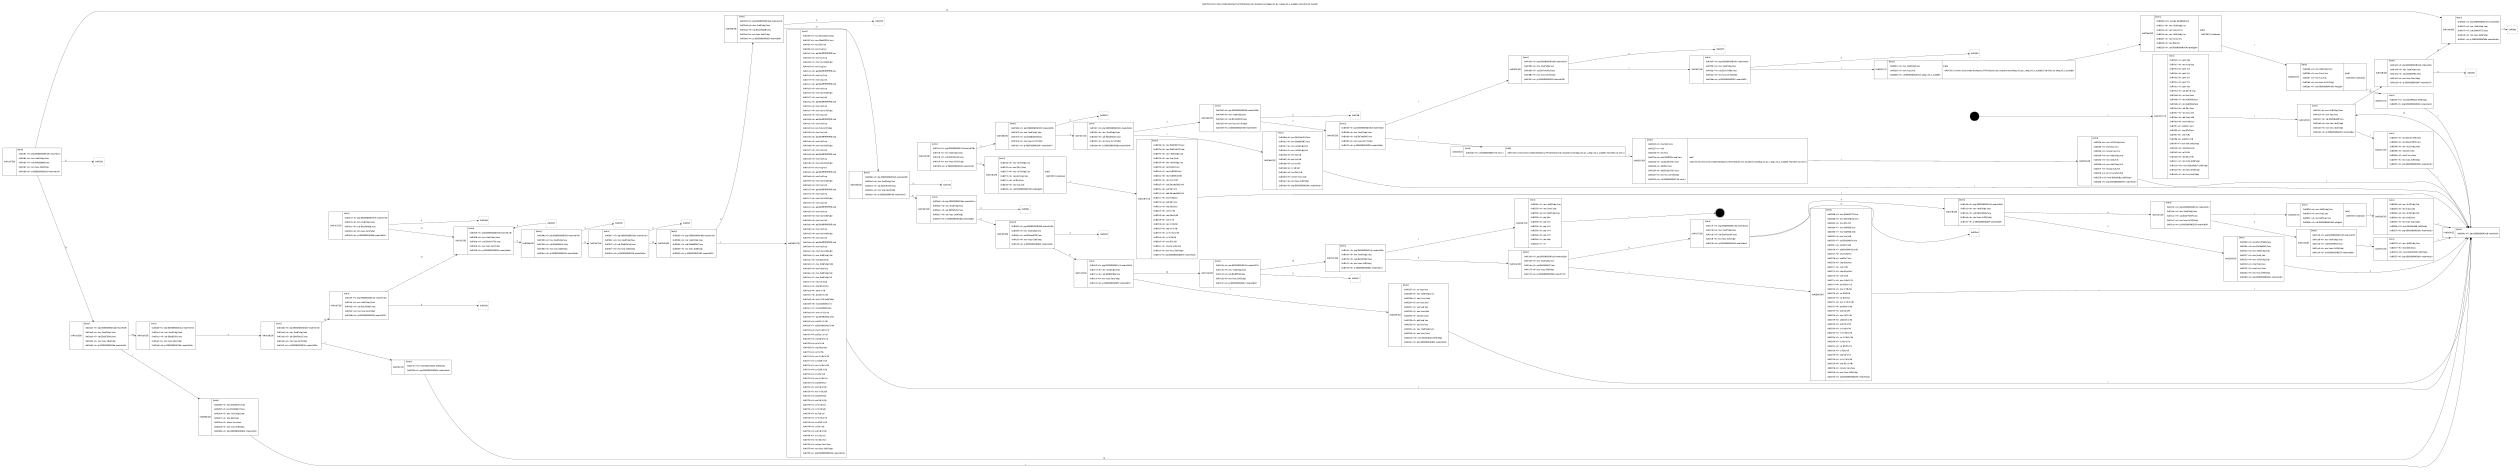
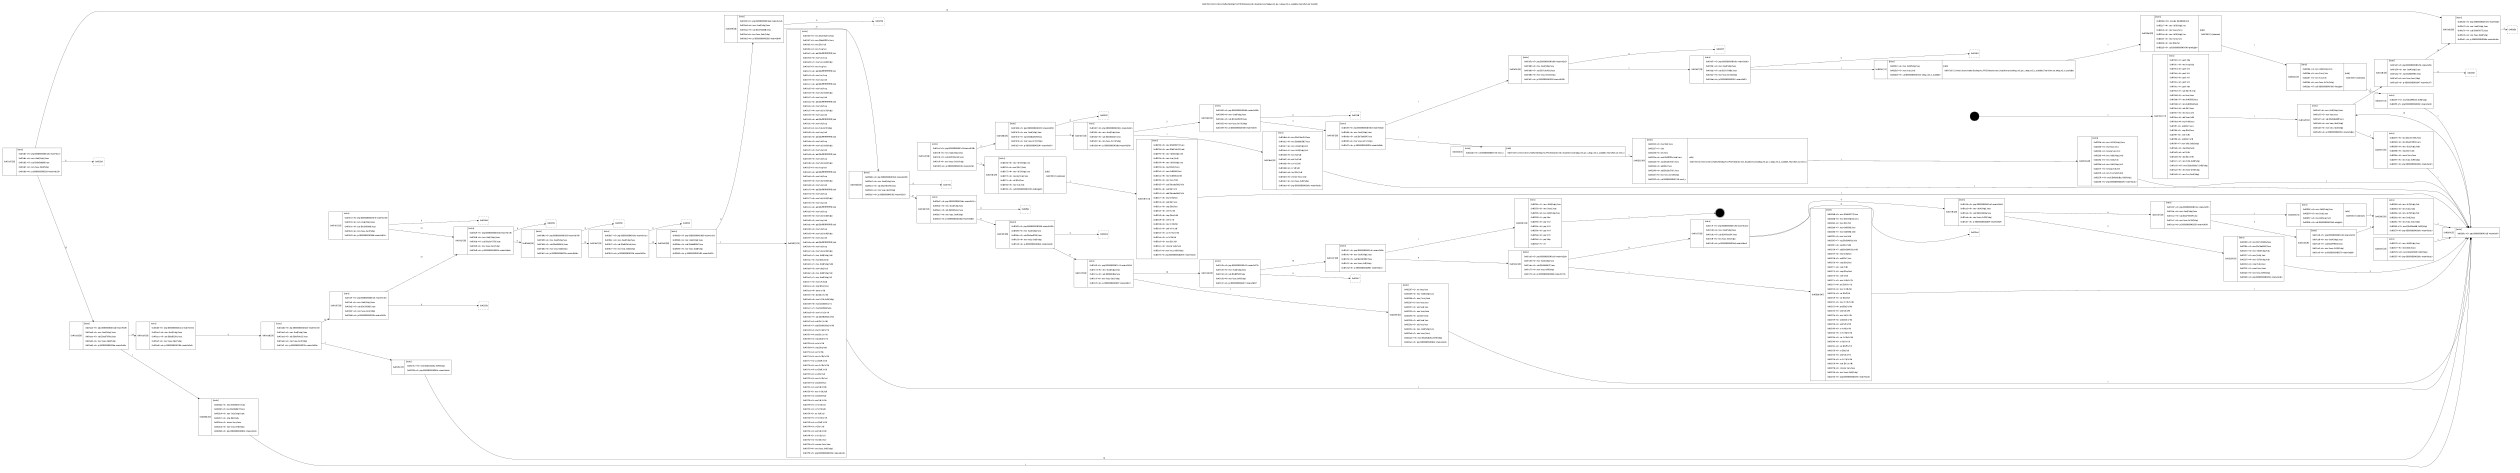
(530, 225) -> (529, 227)
(2364, 246) -> (2364, 230)
